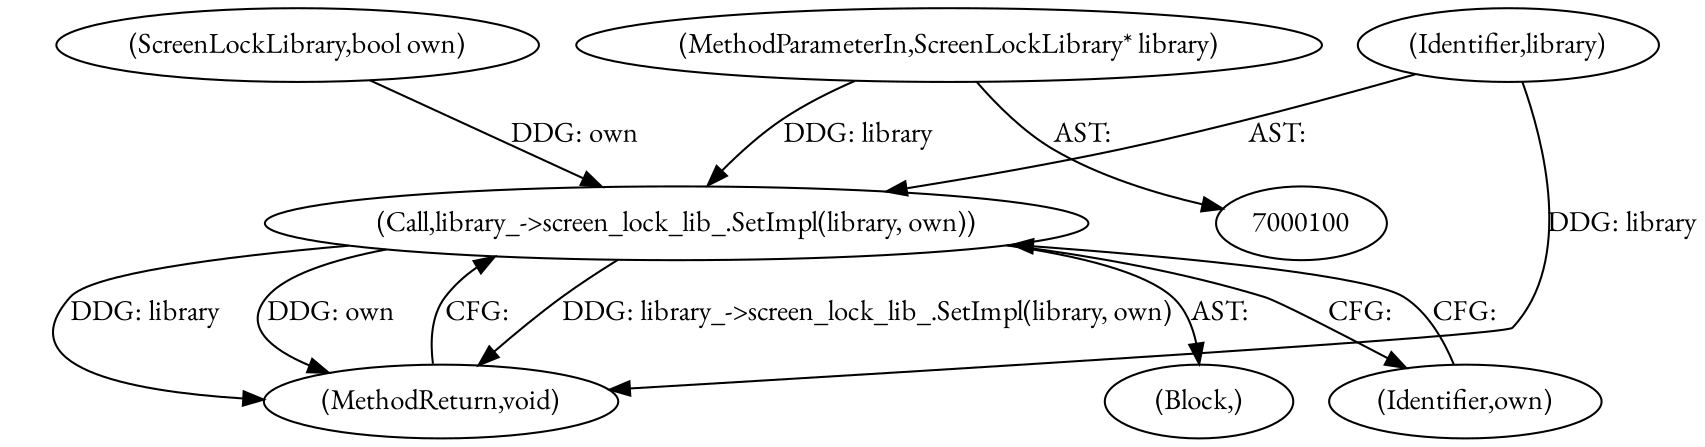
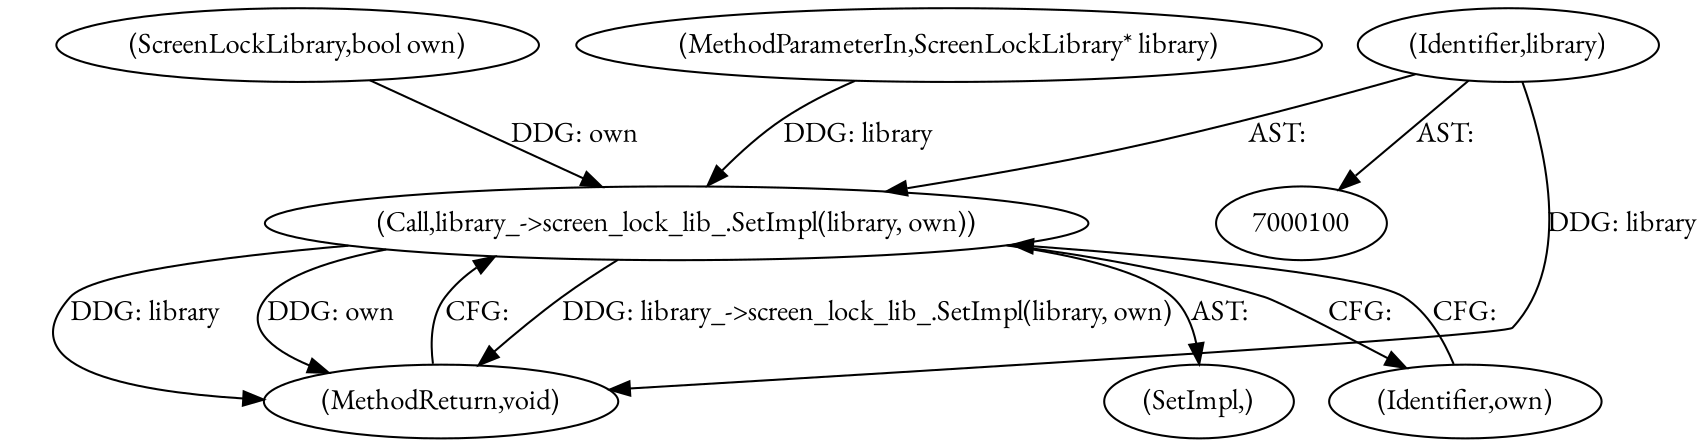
(1090, 168) -> (1412, 128)
(1199, 402) -> (1199, 402)
